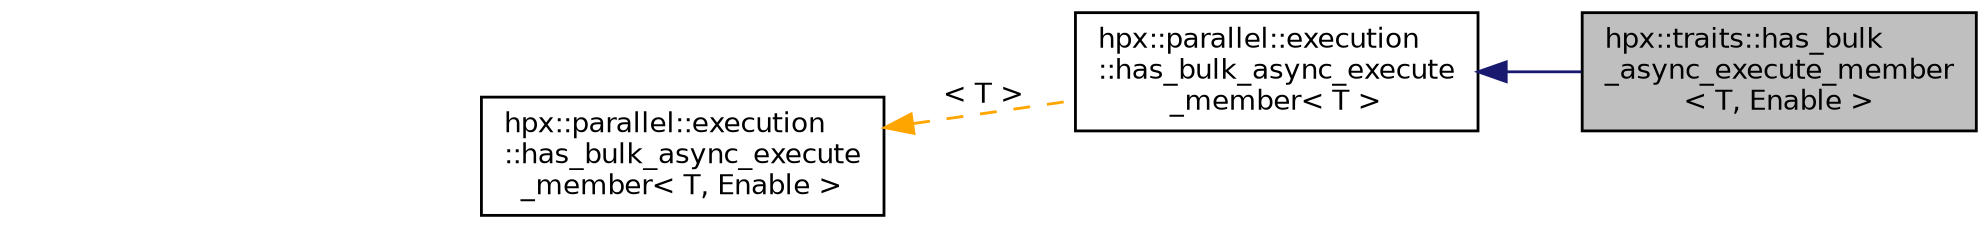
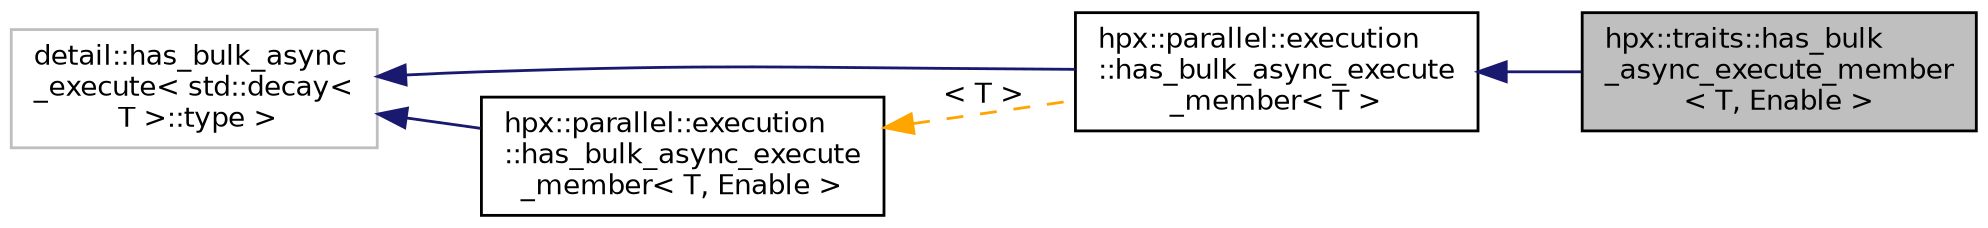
none -> (194, 89)
